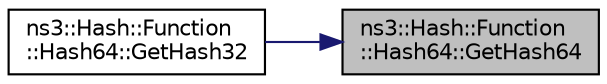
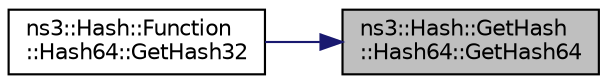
(471, 42) -> (471, 42)
